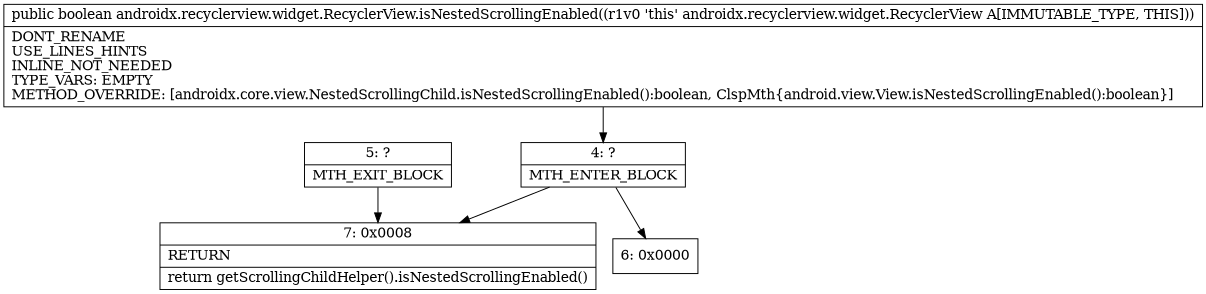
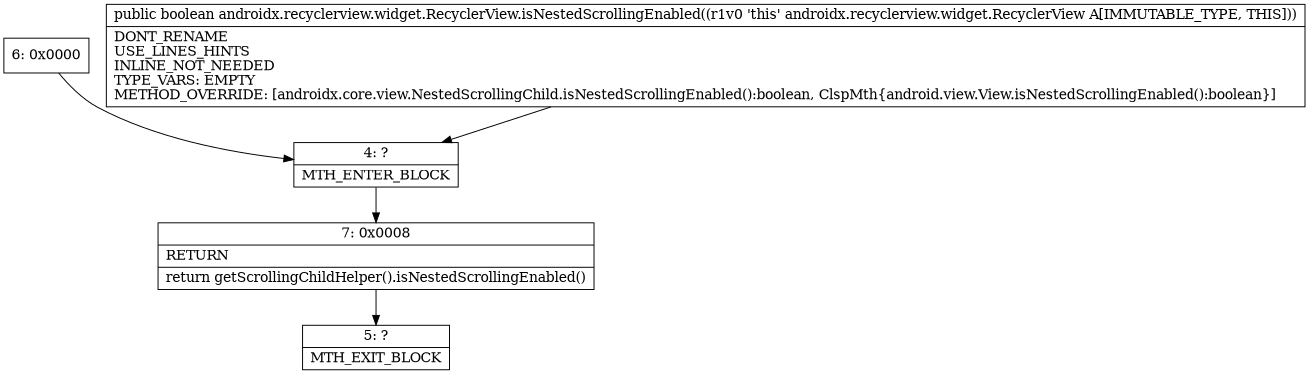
(378, 200) -> (376, 303)
(628, 209) -> (163, 134)
